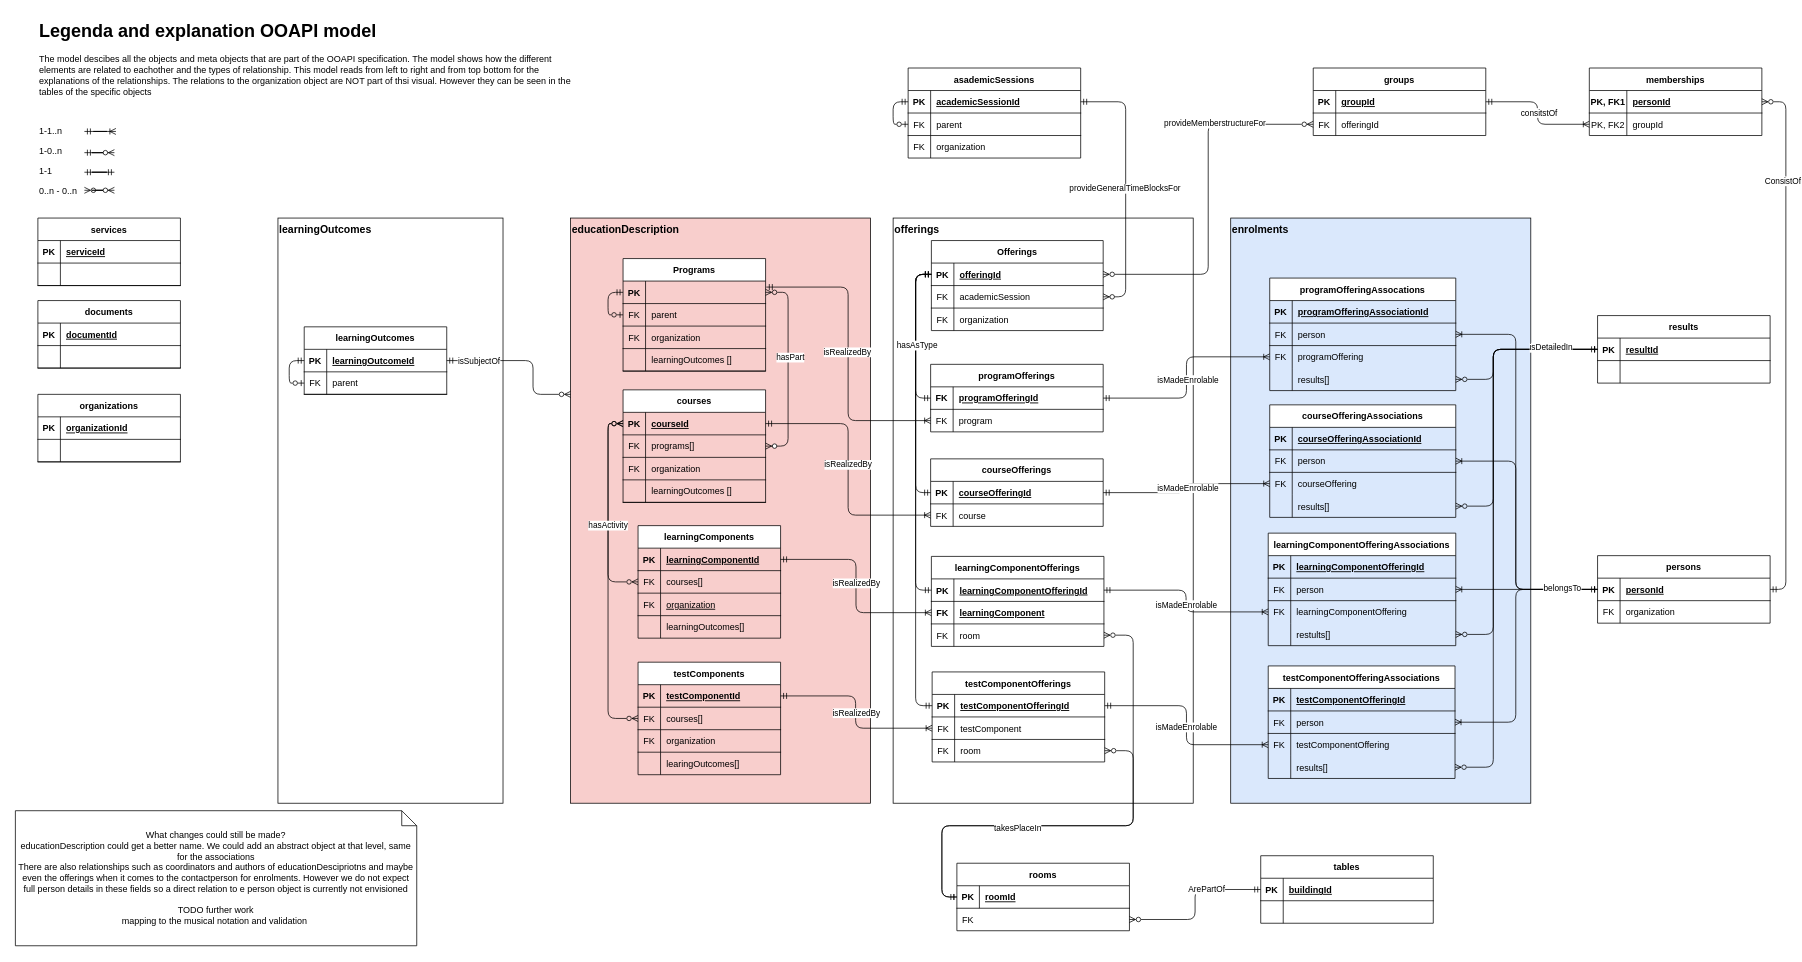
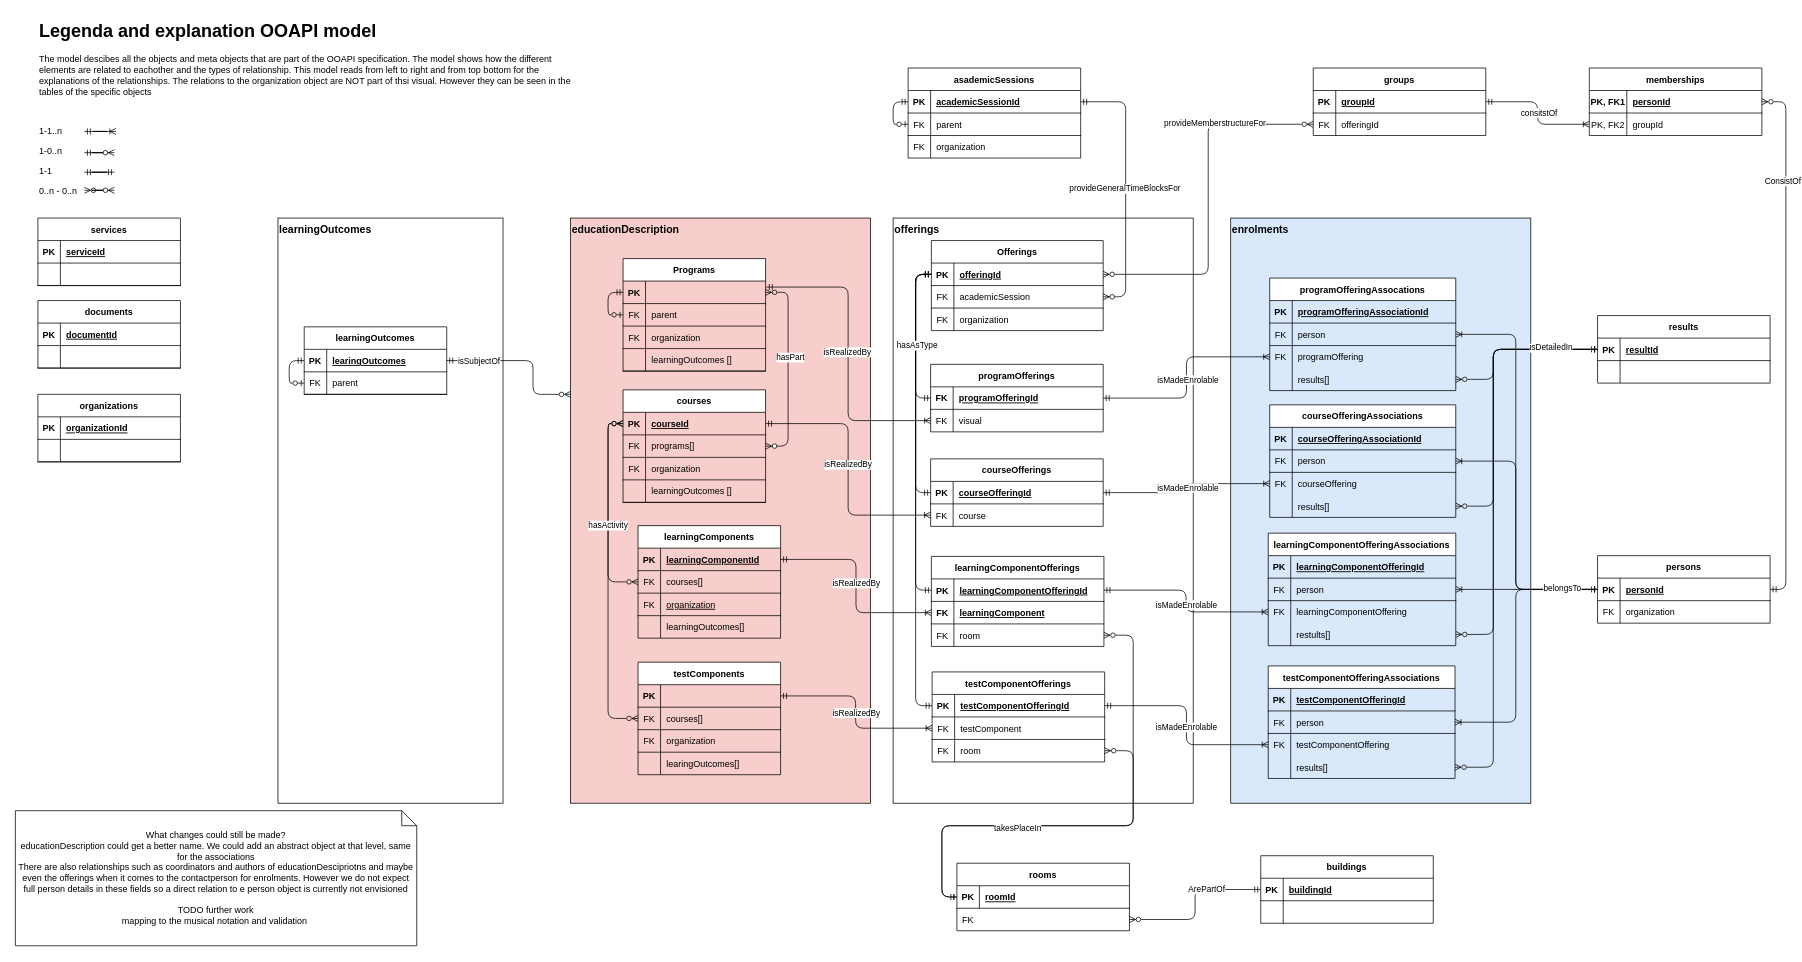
(373, 361) -> (368, 361)
(976, 421) -> (971, 421)
(720, 696) -> none
(1346, 867) -> (1346, 867)
